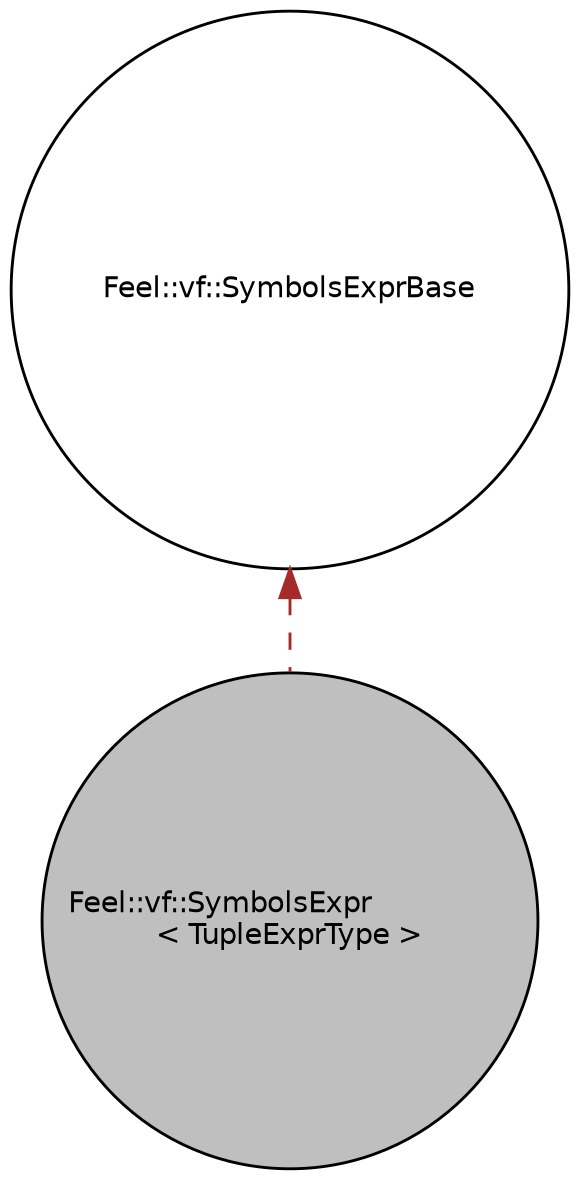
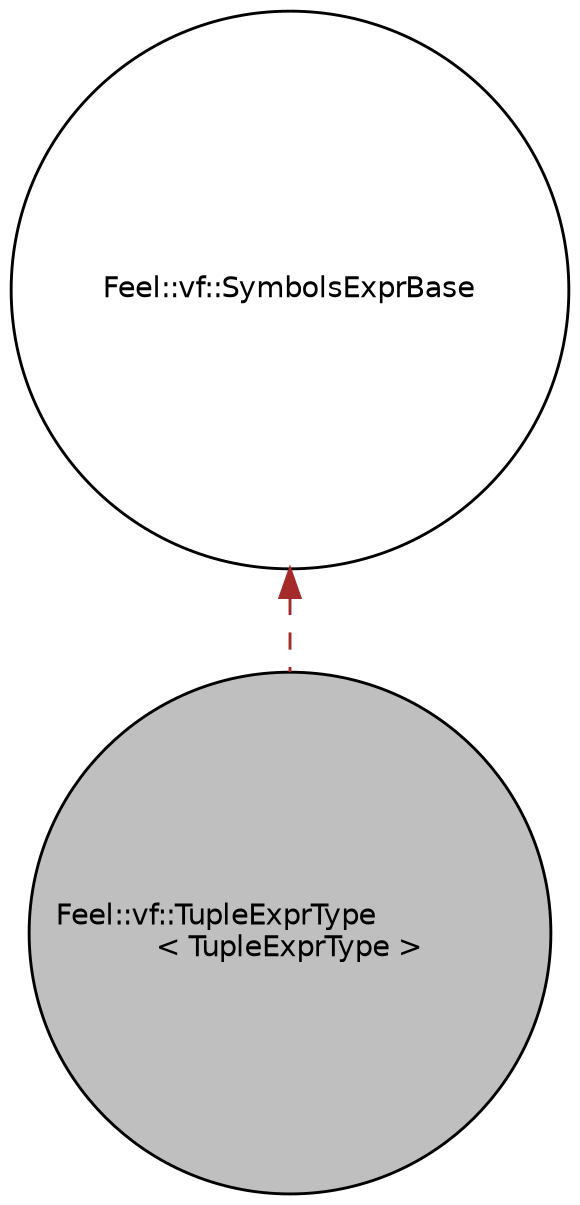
(290, 921) -> (290, 933)
